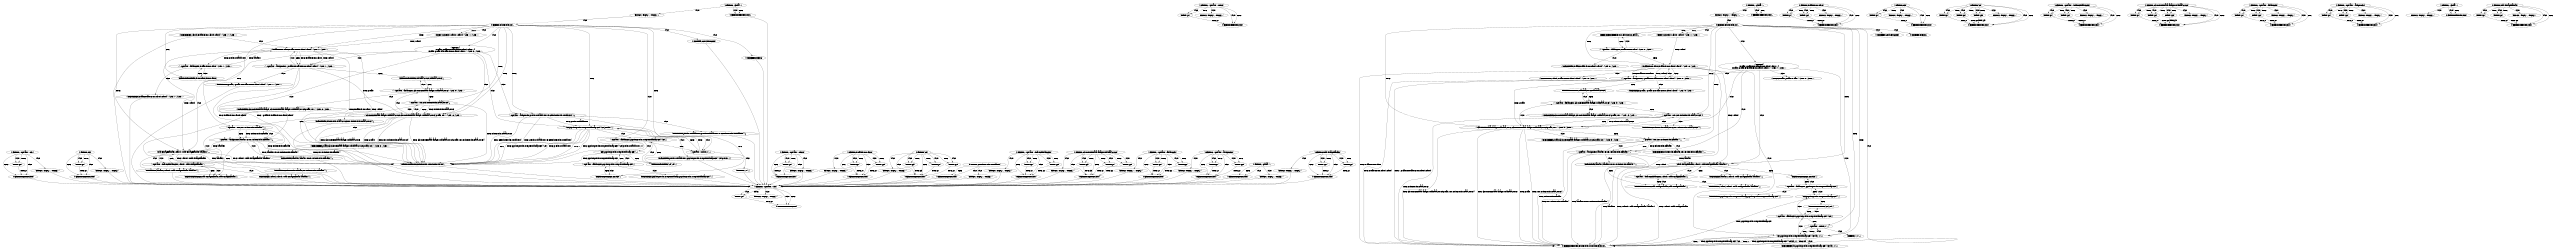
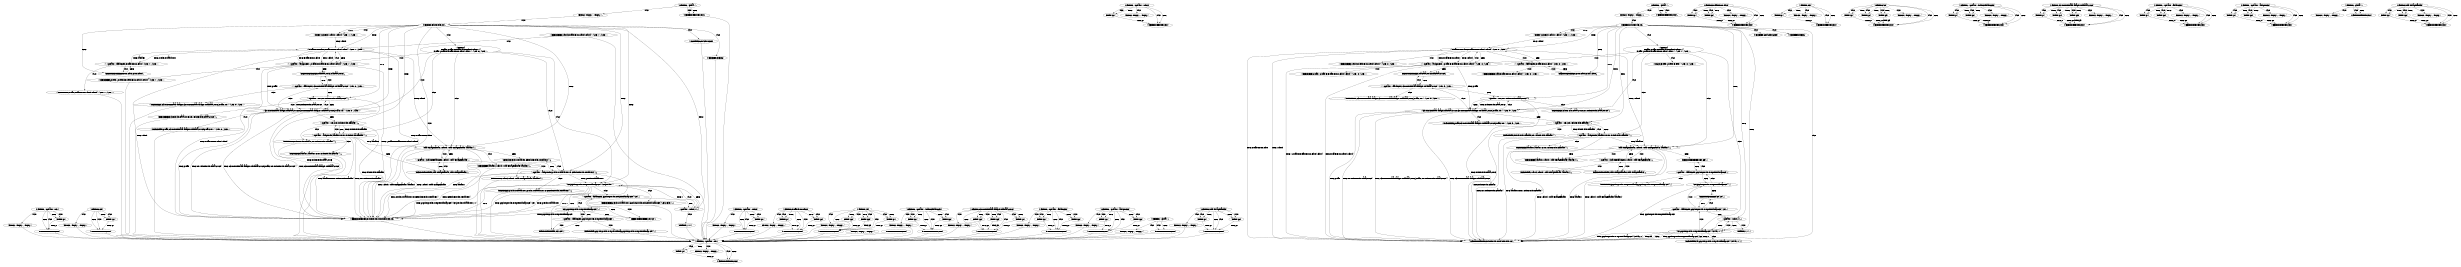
none -> (527, 160)
(984, 165) -> none
(1768, 190) -> (1509, 57)
